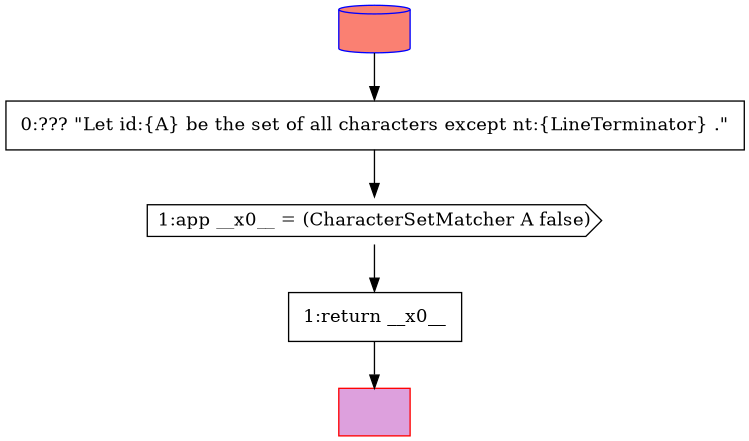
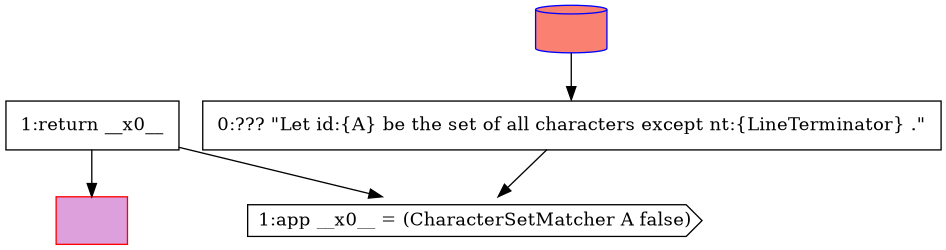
(374, 261) -> (274, 170)
